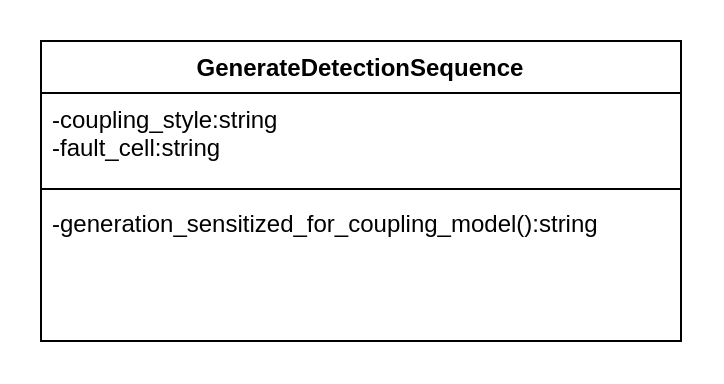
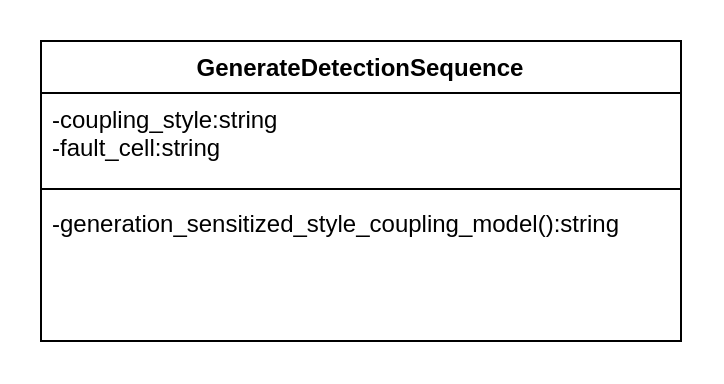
(363, 240) -> (363, 240)
